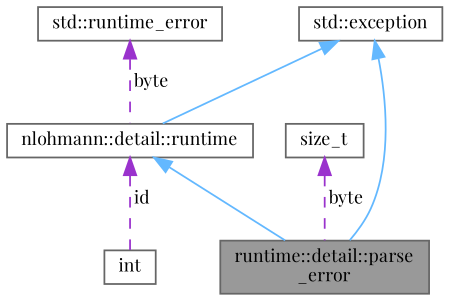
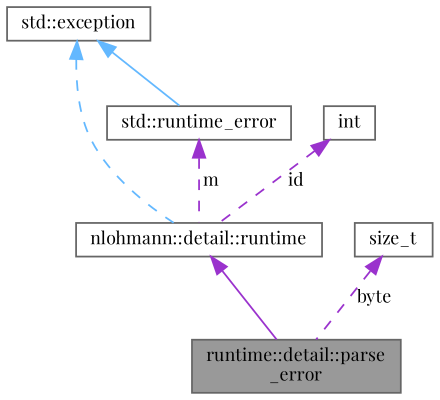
(150, 82) -> (210, 181)
(242, 86) -> (100, 155)
(384, 153) -> (146, 79)
(227, 204) -> (249, 305)
(130, 213) -> (267, 187)
